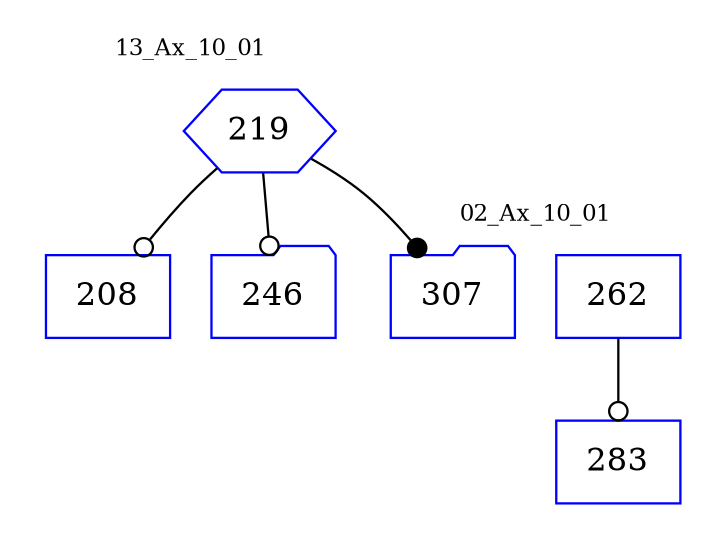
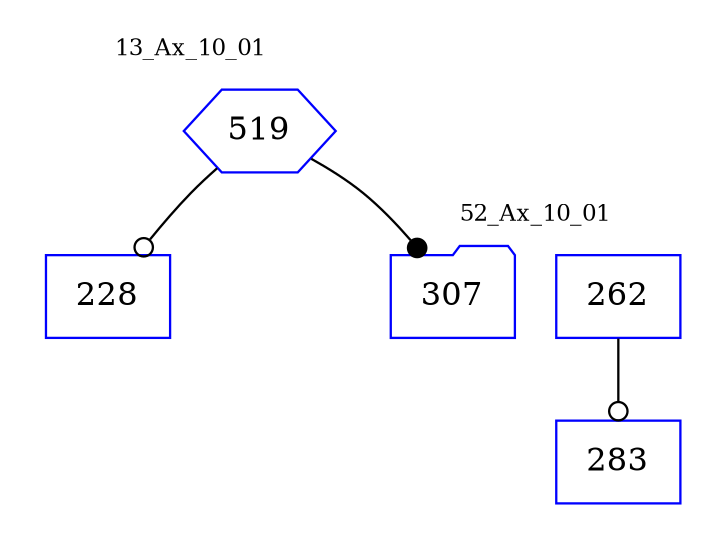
(260, 131) -> (260, 131)
(536, 215) -> (536, 215)
(108, 297) -> (108, 297)
(274, 297) -> none
